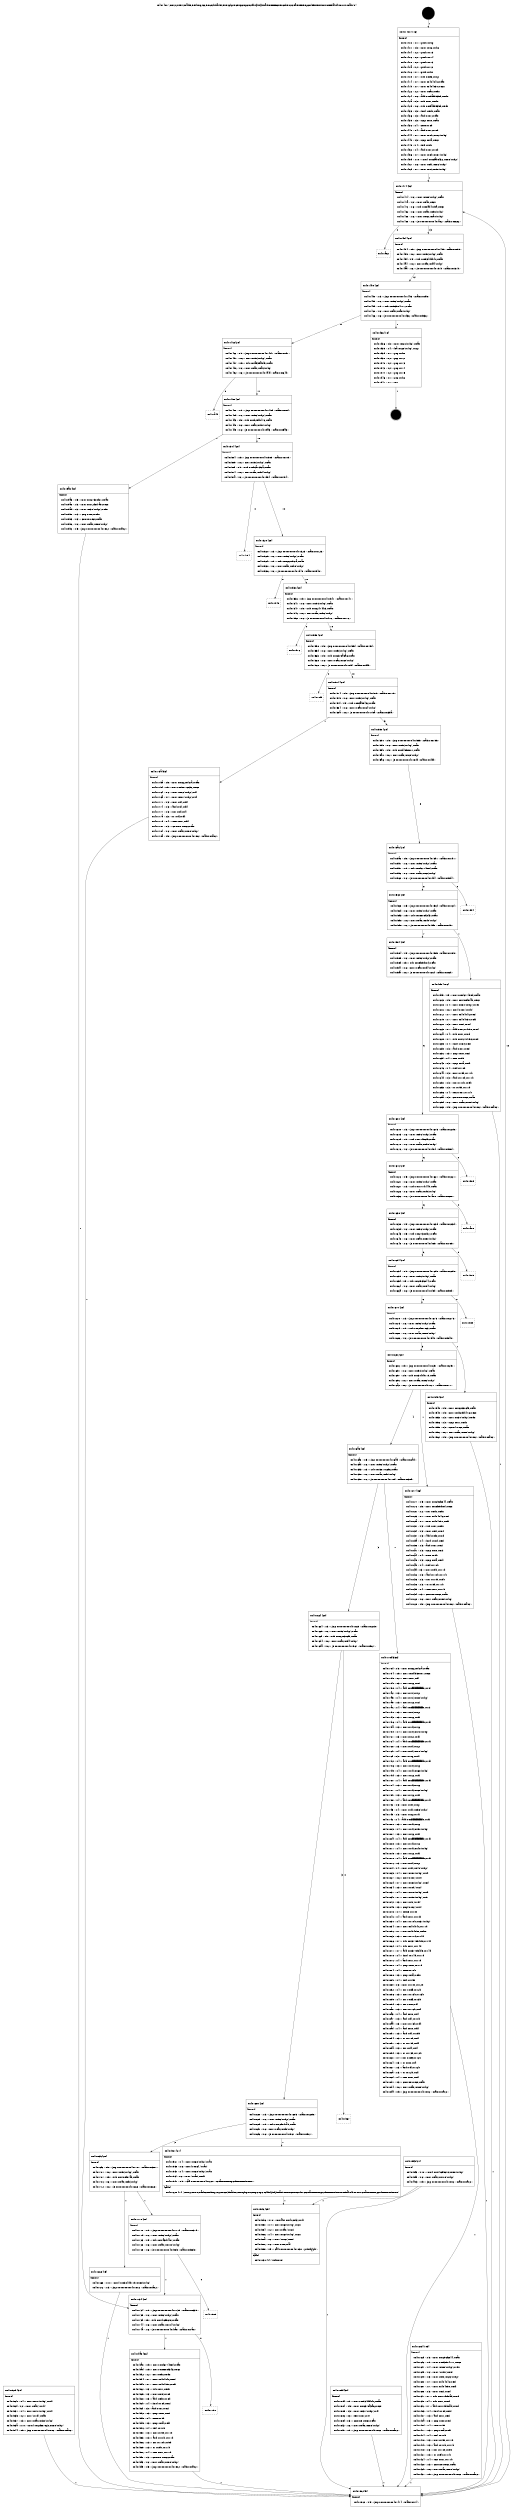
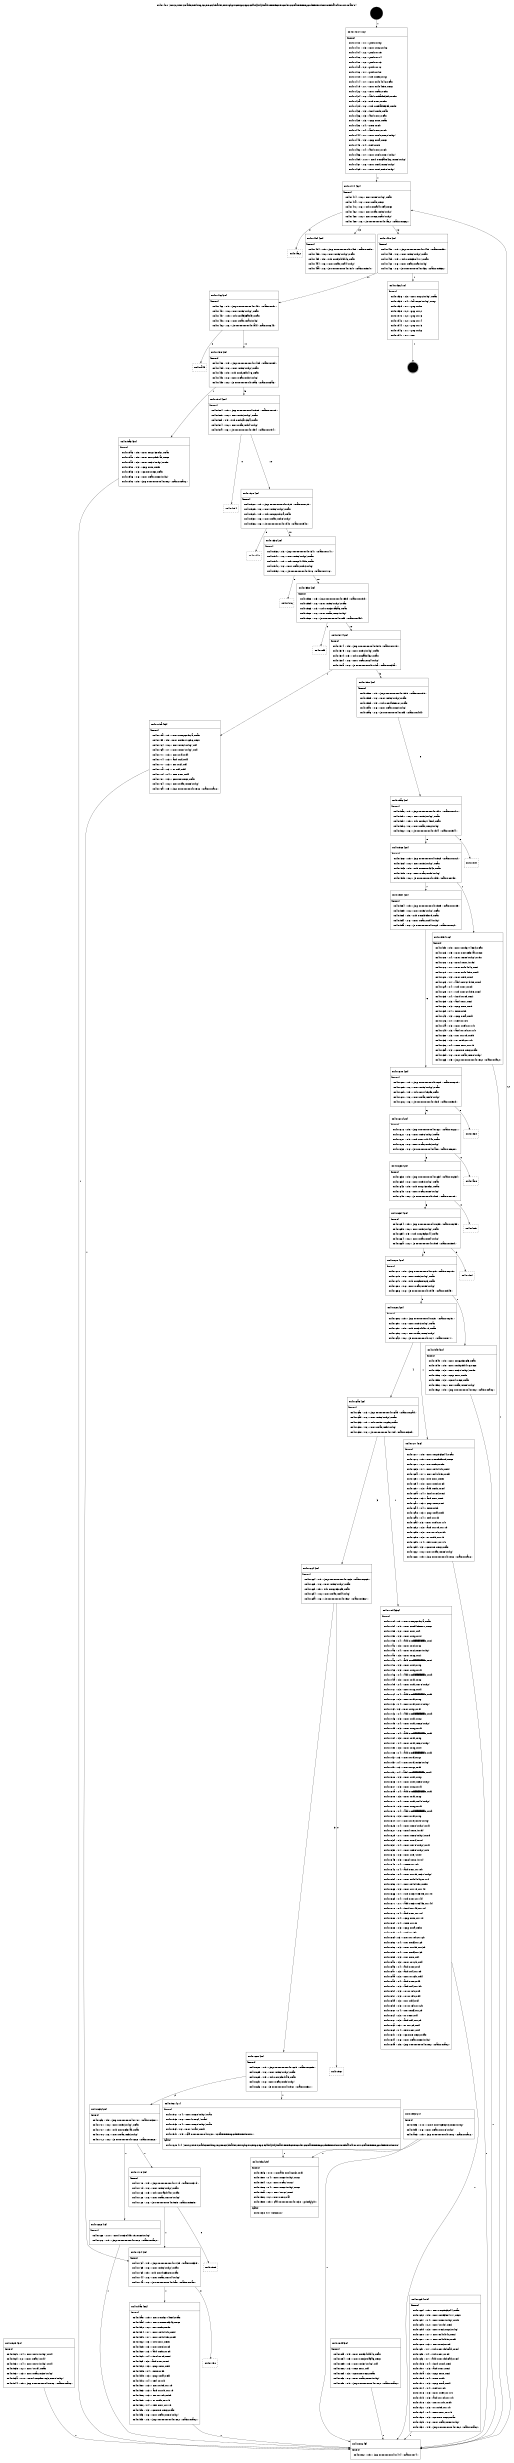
(413, 277) -> (395, 229)
(259, 438) -> (245, 391)
